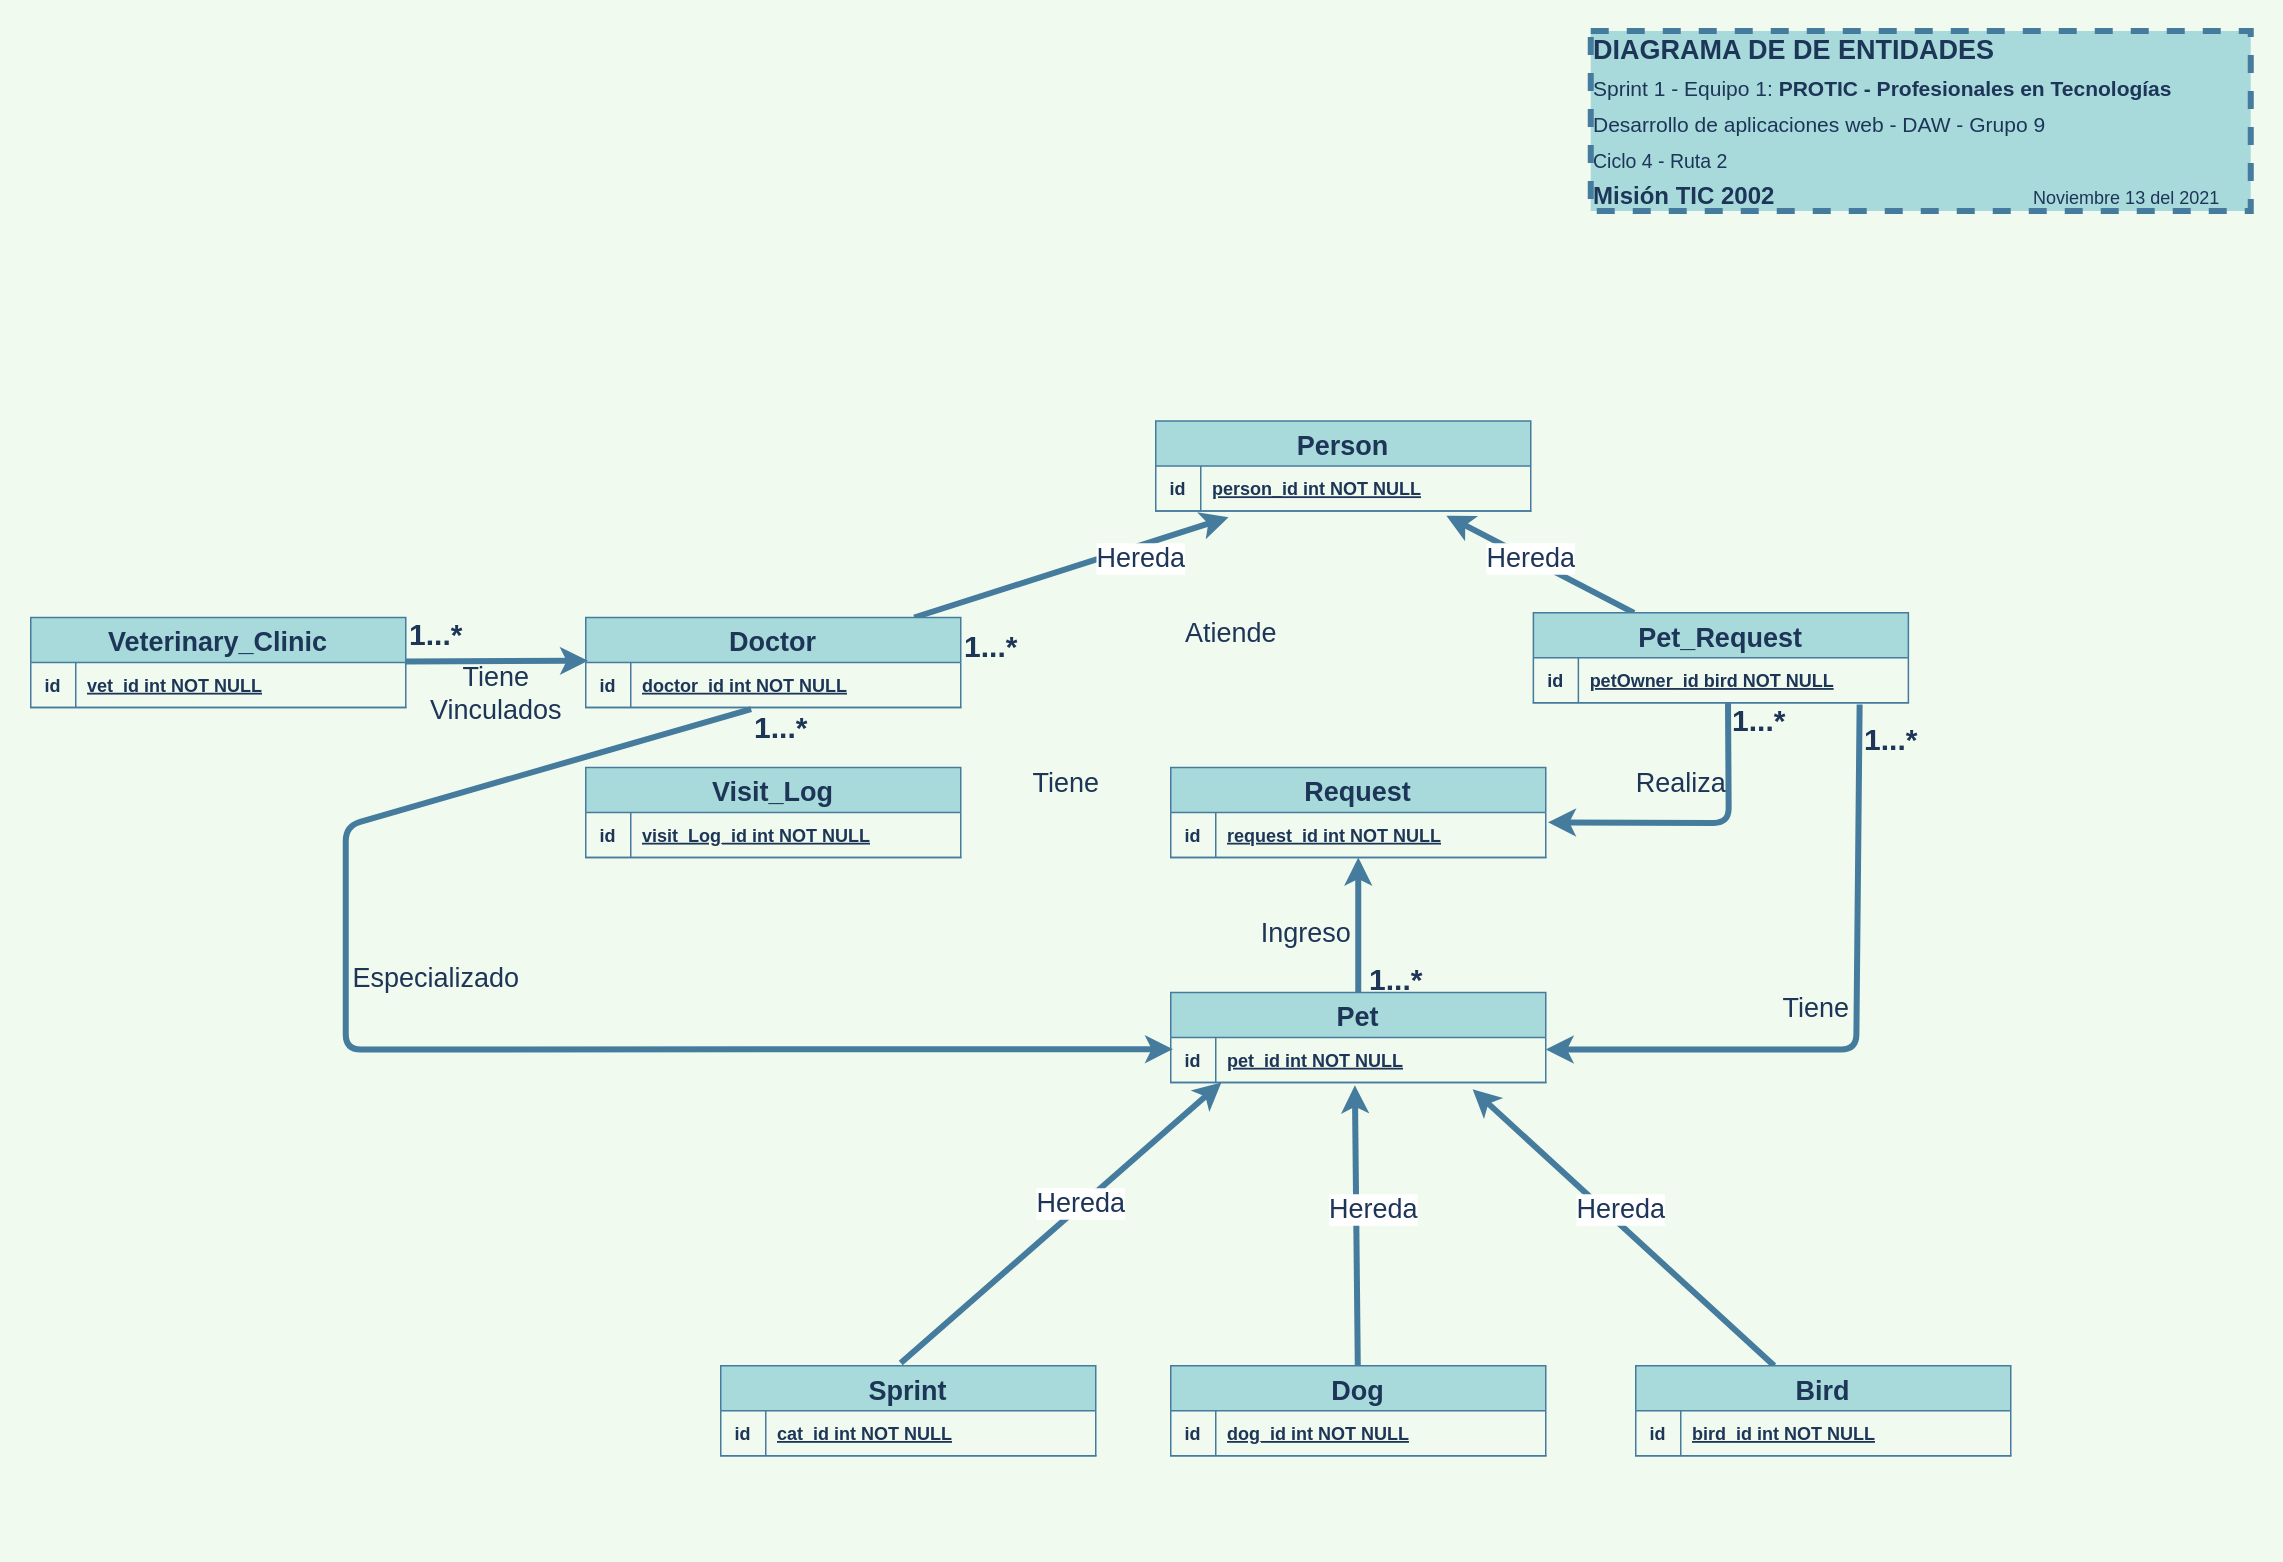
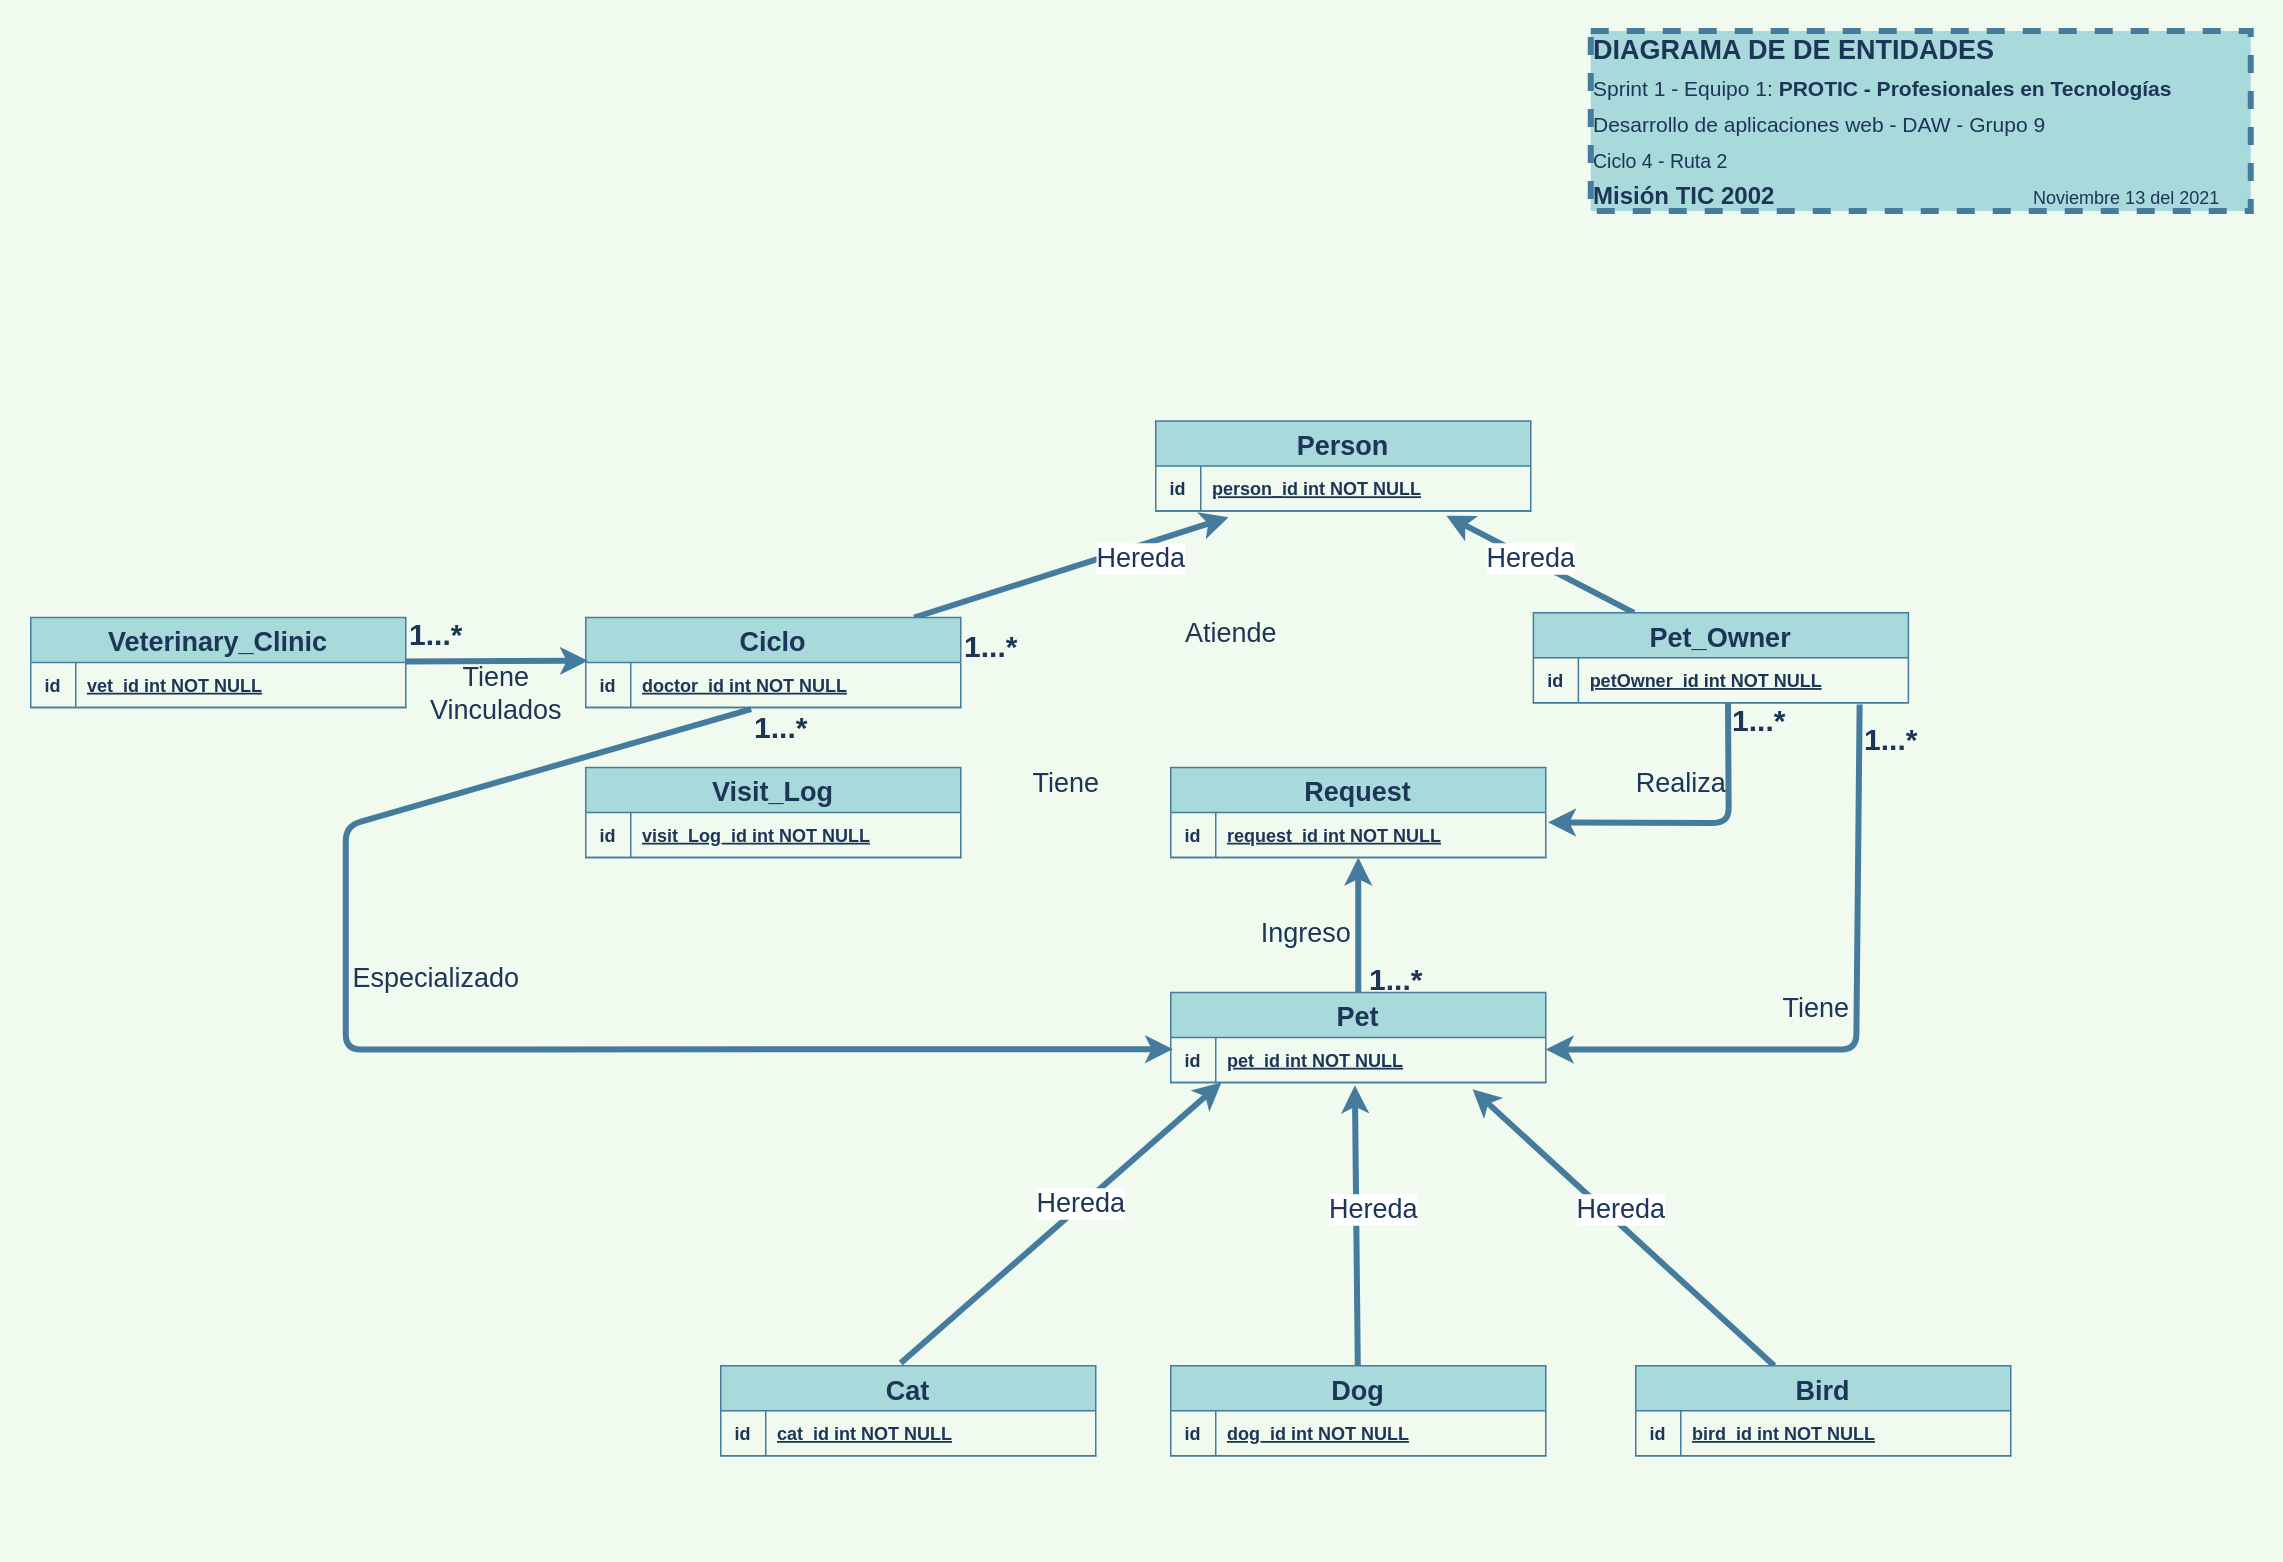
(1720, 637) -> (1720, 637)
(773, 642) -> (773, 642)
(1706, 681) -> (1701, 681)
(908, 1390) -> (908, 1390)
